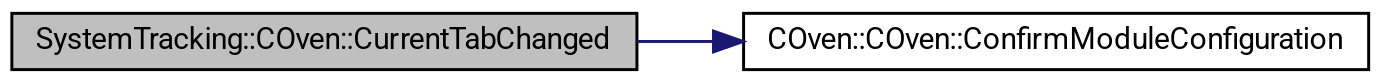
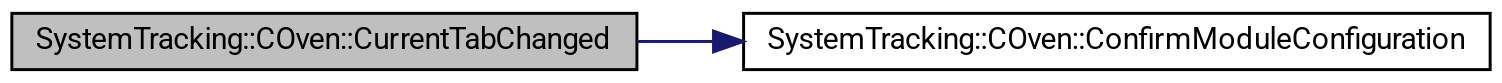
(1056, 41) -> (1117, 41)
